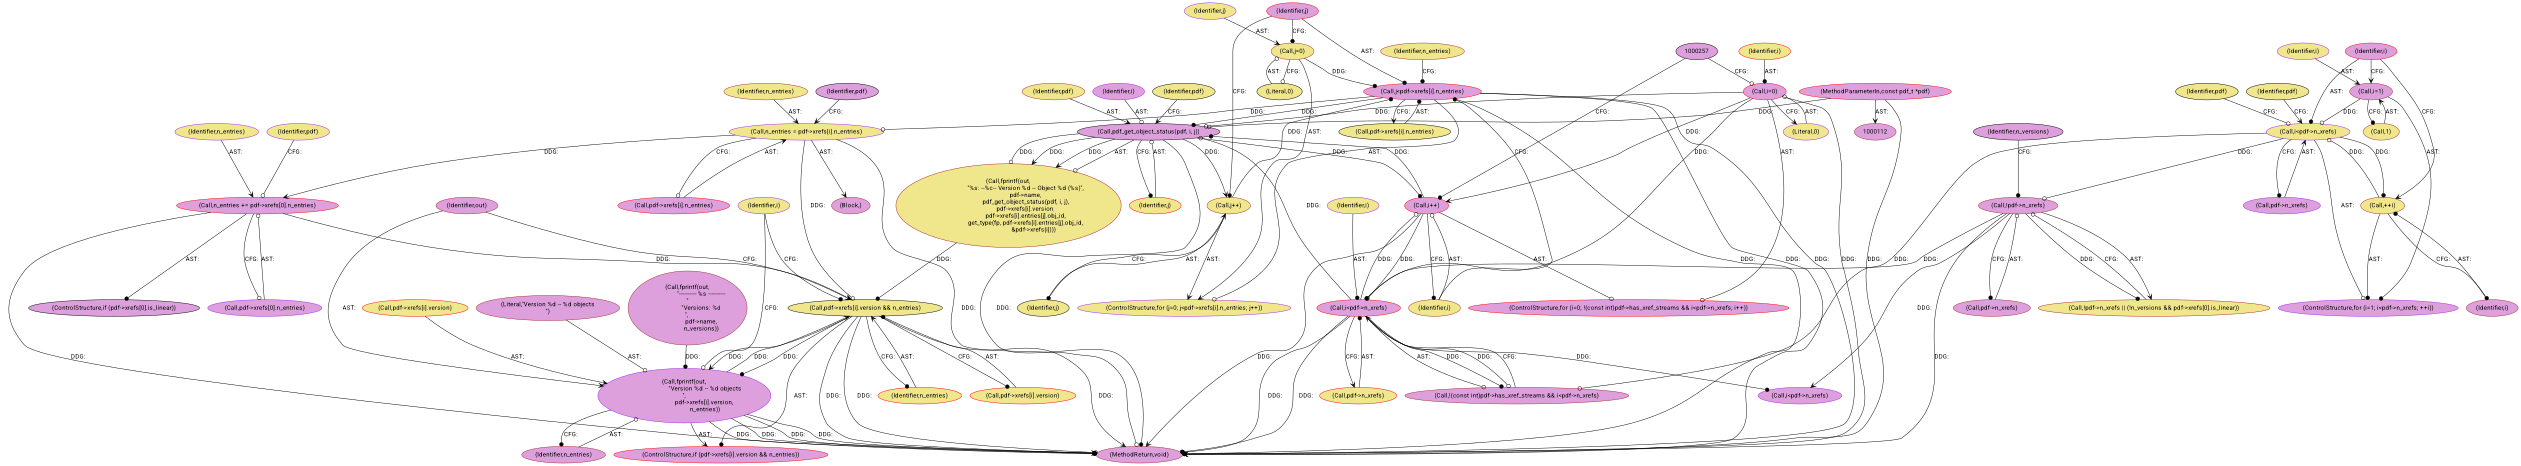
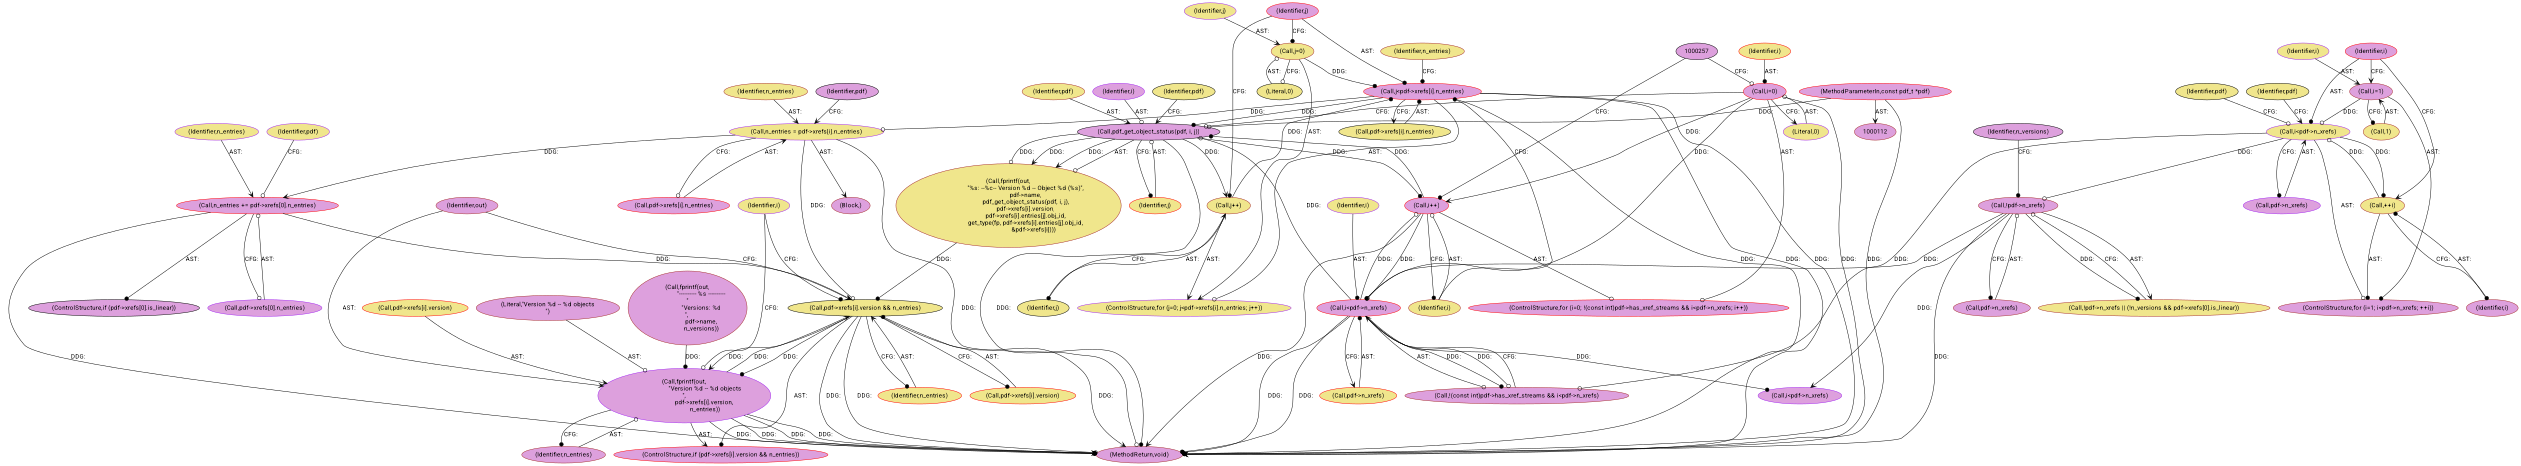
(1384, 112) -> (1384, 112)
(2368, 308) -> (2368, 308)
